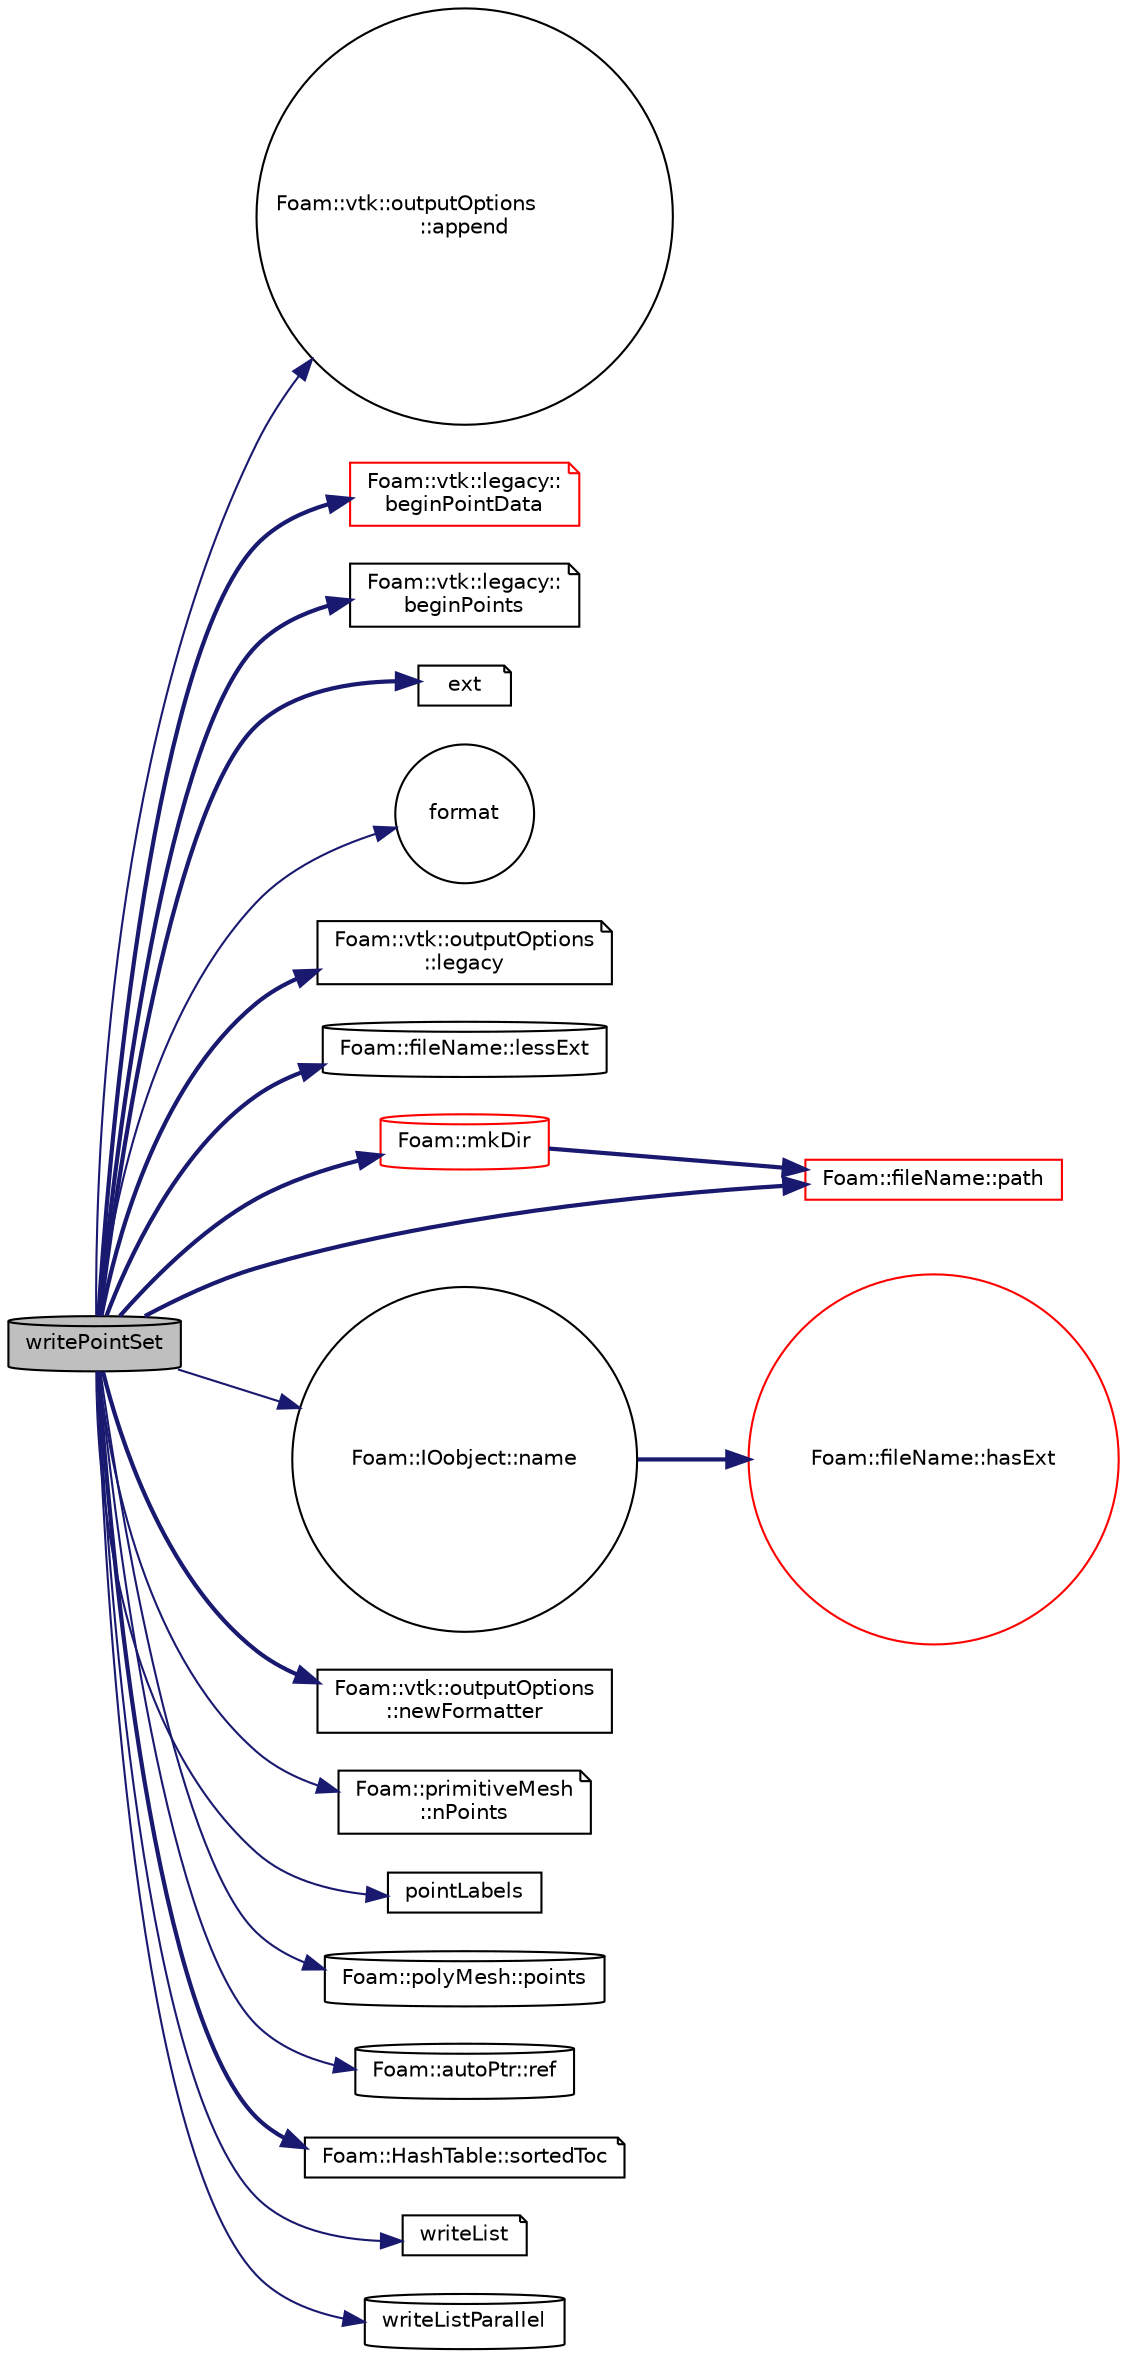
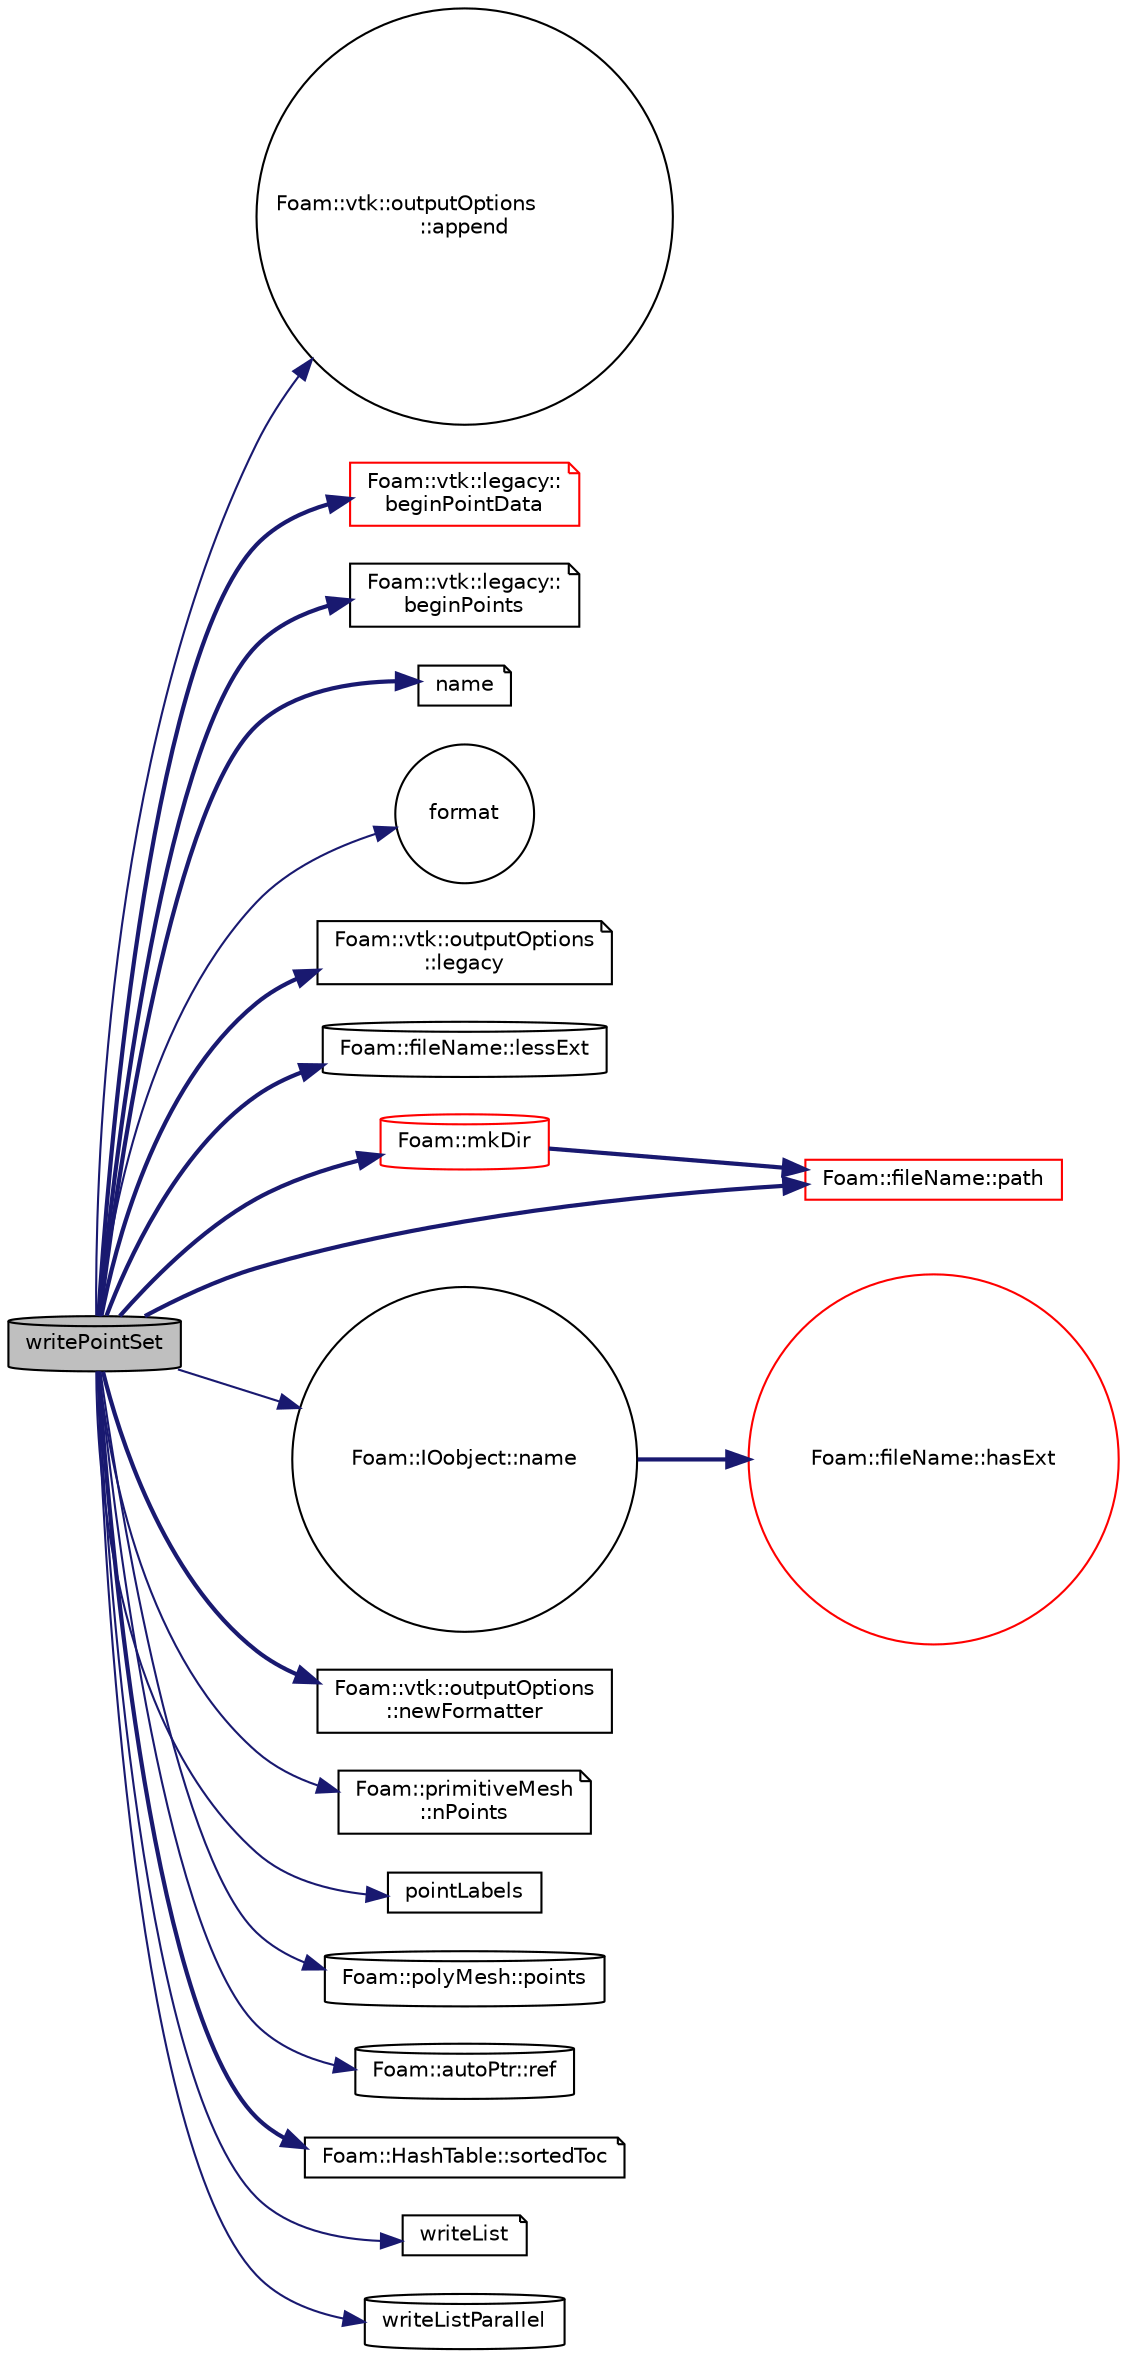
(465, 686) -> (465, 686)
